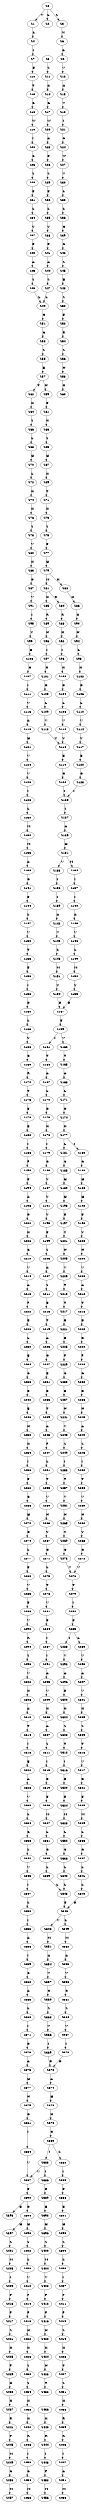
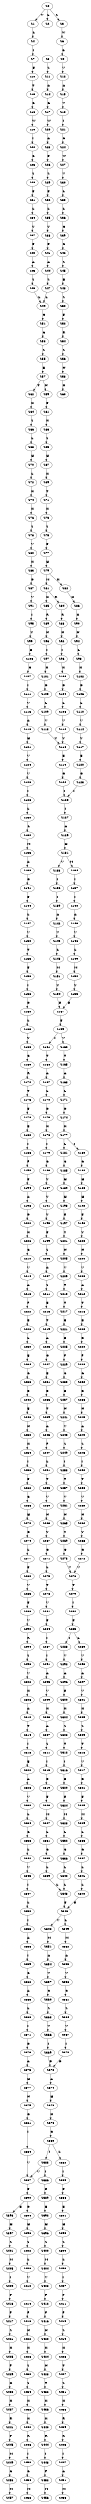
(29, 827) -> (29, 827)
(19, 2224) -> (10, 2224)
(27, 2294) -> none
none -> (45, 2400)
